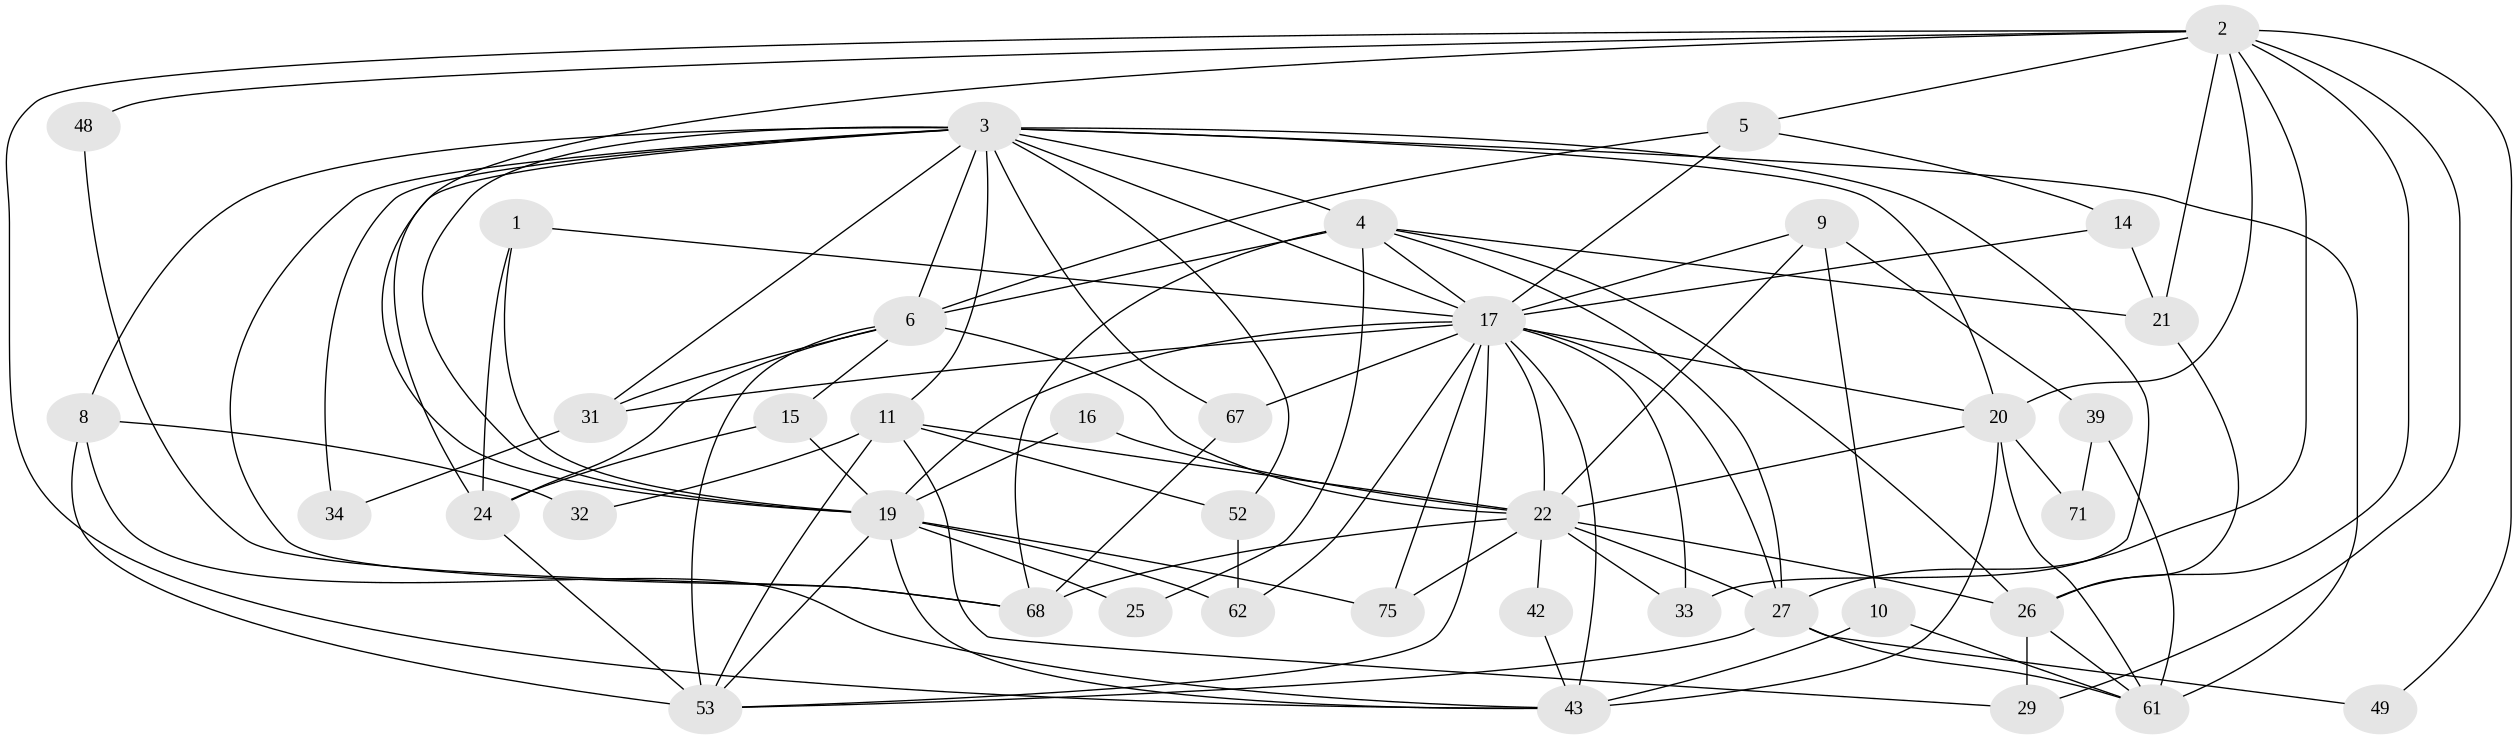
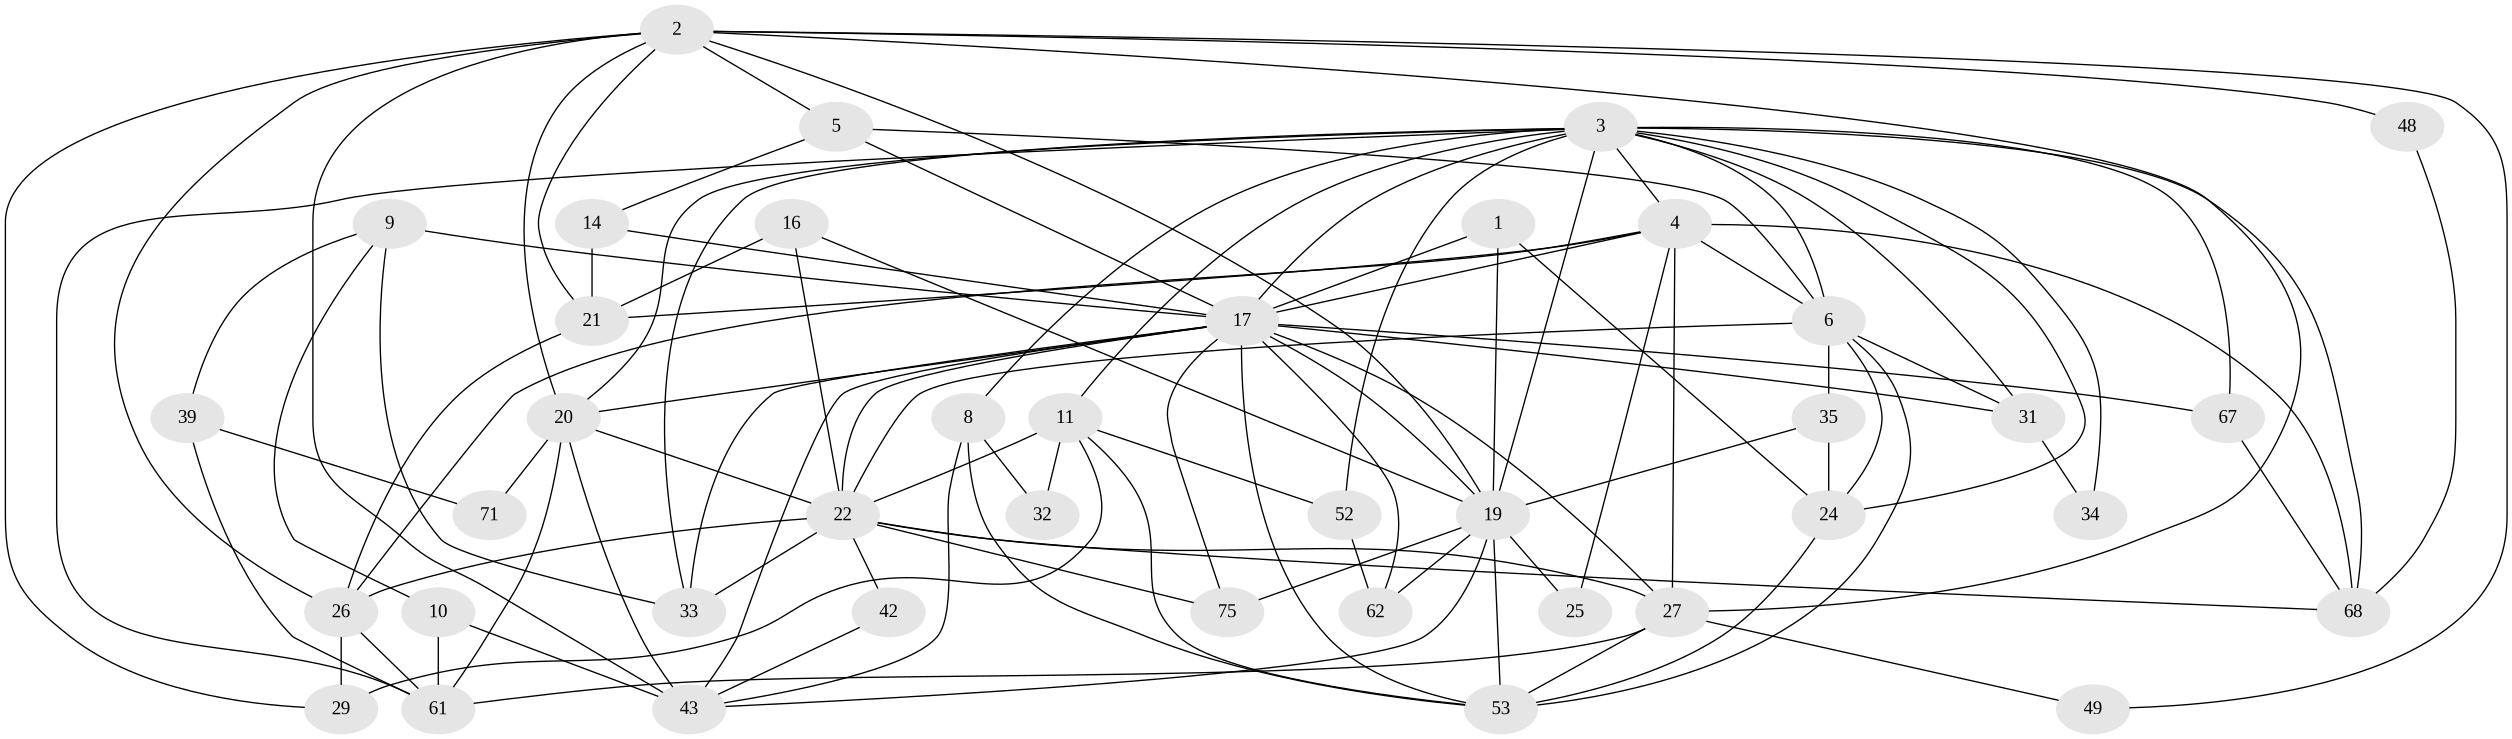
none -> (681, 277)
(1670, 382) -> (425, 517)
(790, 418) -> (1829, 418)
